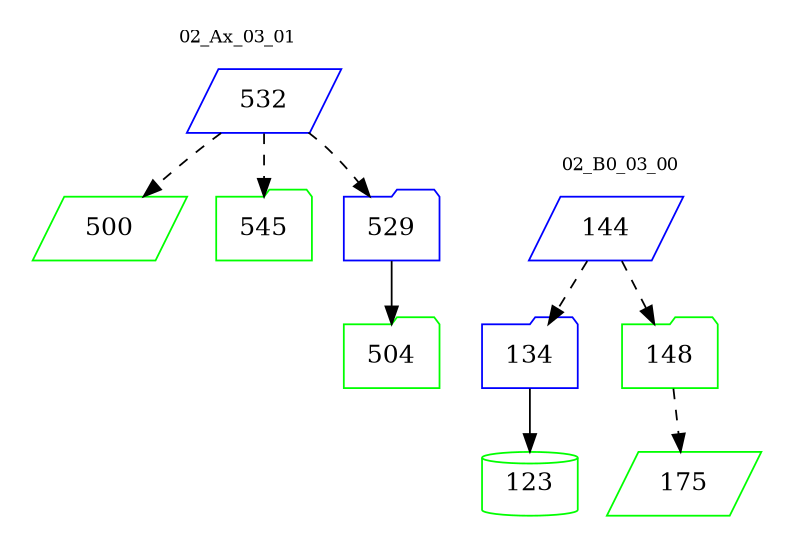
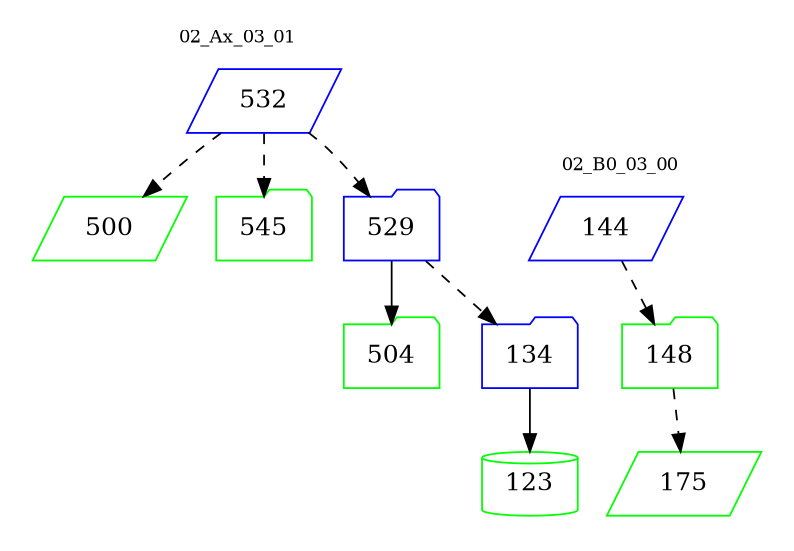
(573, 285) -> (443, 276)
